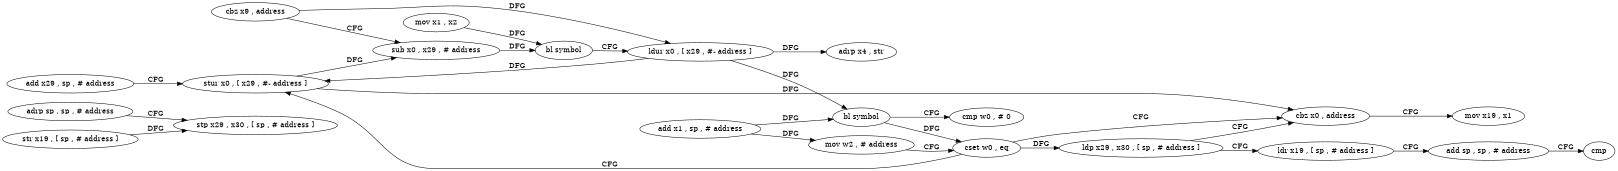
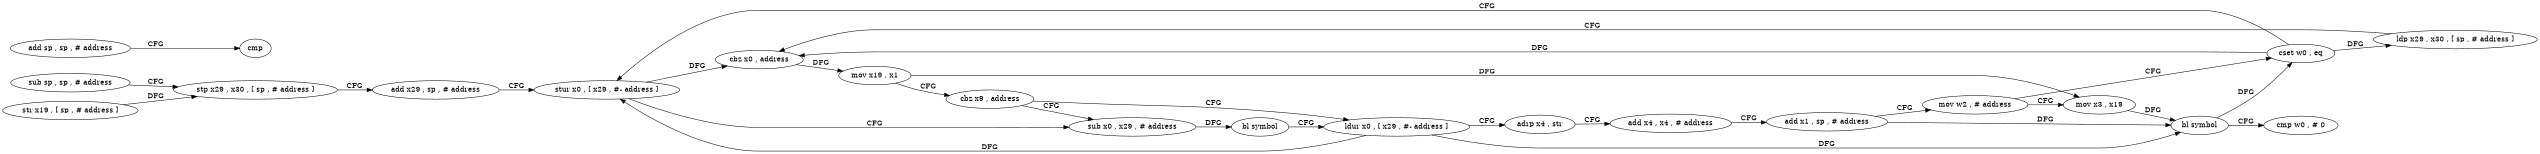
(517, 6) -> (1214, 103)
(436, 23) -> none
(791, 48) -> (1487, 121)
(355, 60) -> (875, 124)
none -> (352, 90)
none -> (920, 90)
none -> (2099, 105)
(70, 112) -> (70, 83)
(1411, 112) -> (821, 63)
(1141, 117) -> (1540, 48)
none -> (1671, 123)
(791, 134) -> (1905, 108)
(1326, 151) -> none
